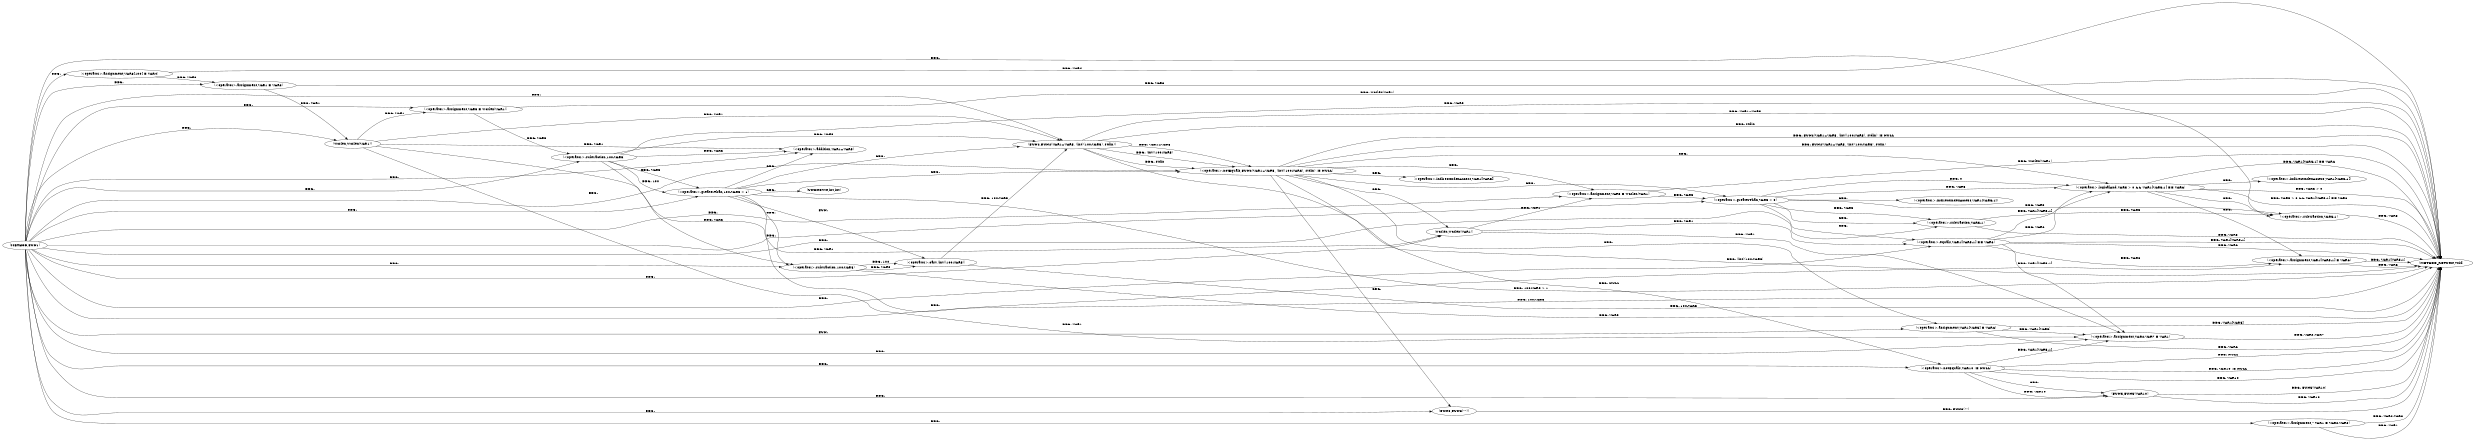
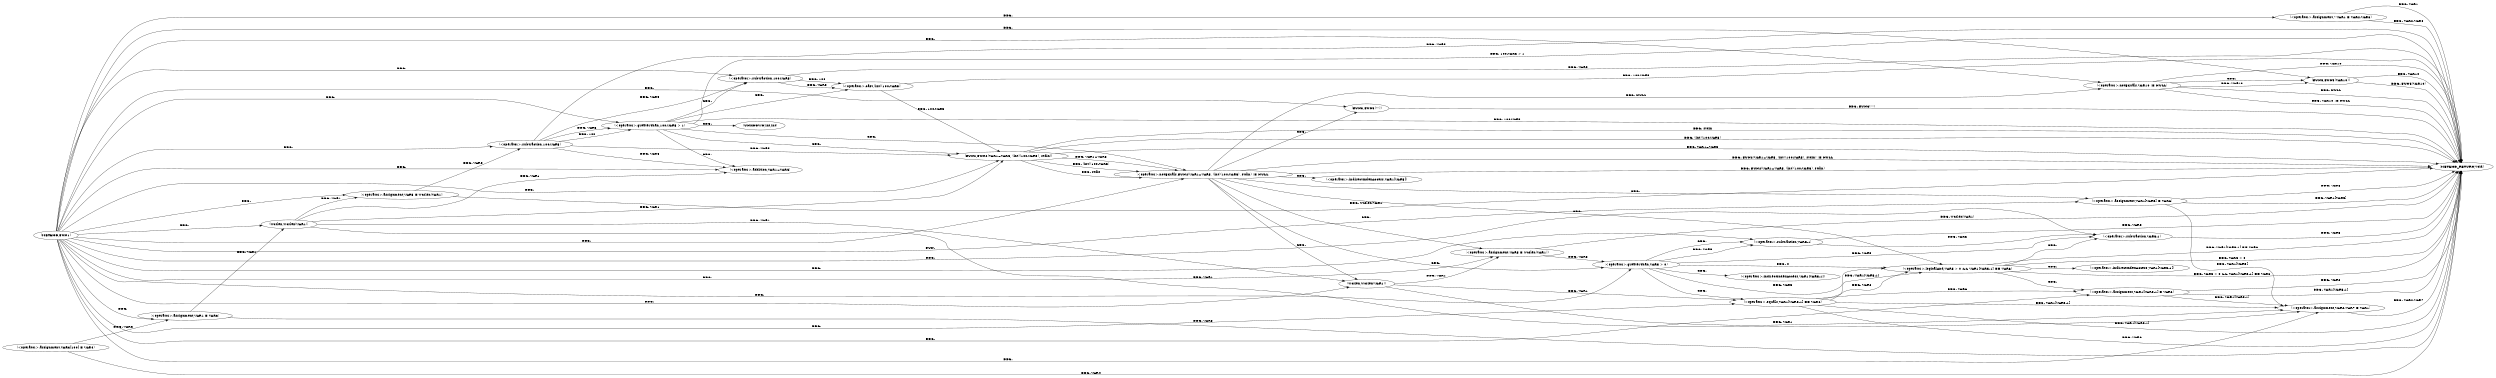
(37, 118) -> none
(824, 210) -> (760, 95)
(2042, 353) -> (2224, 301)
